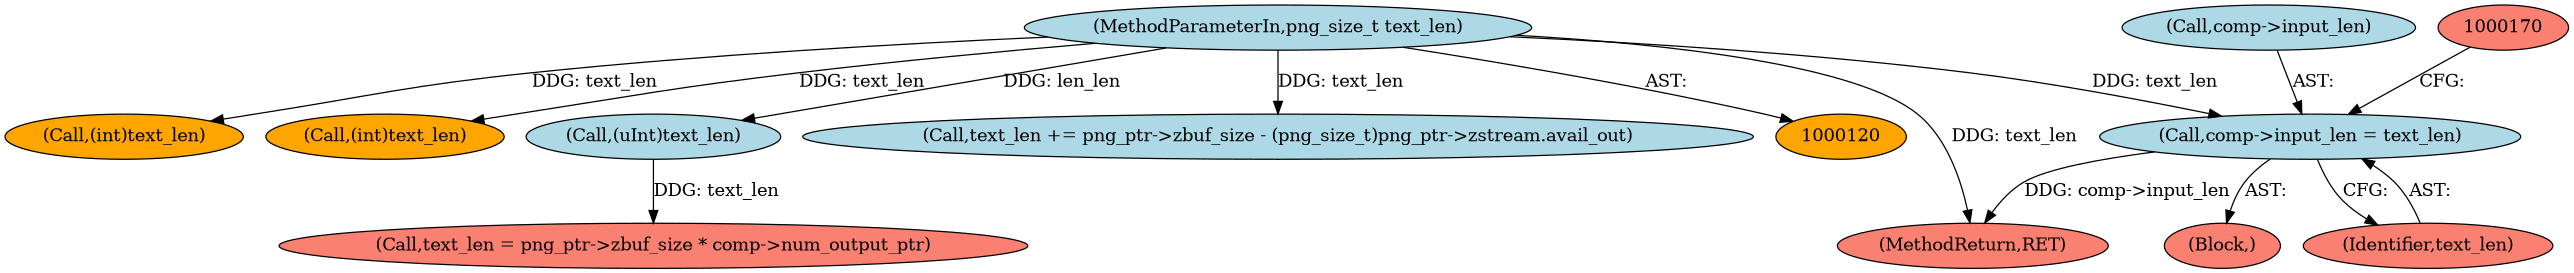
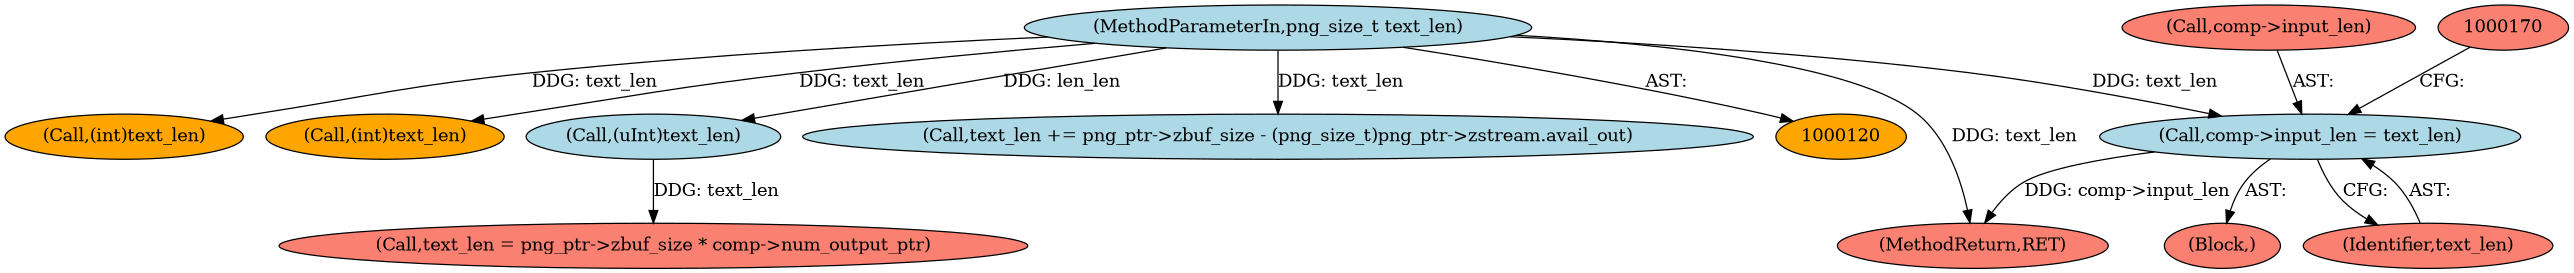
(2269, 28) -> (2269, 28)
